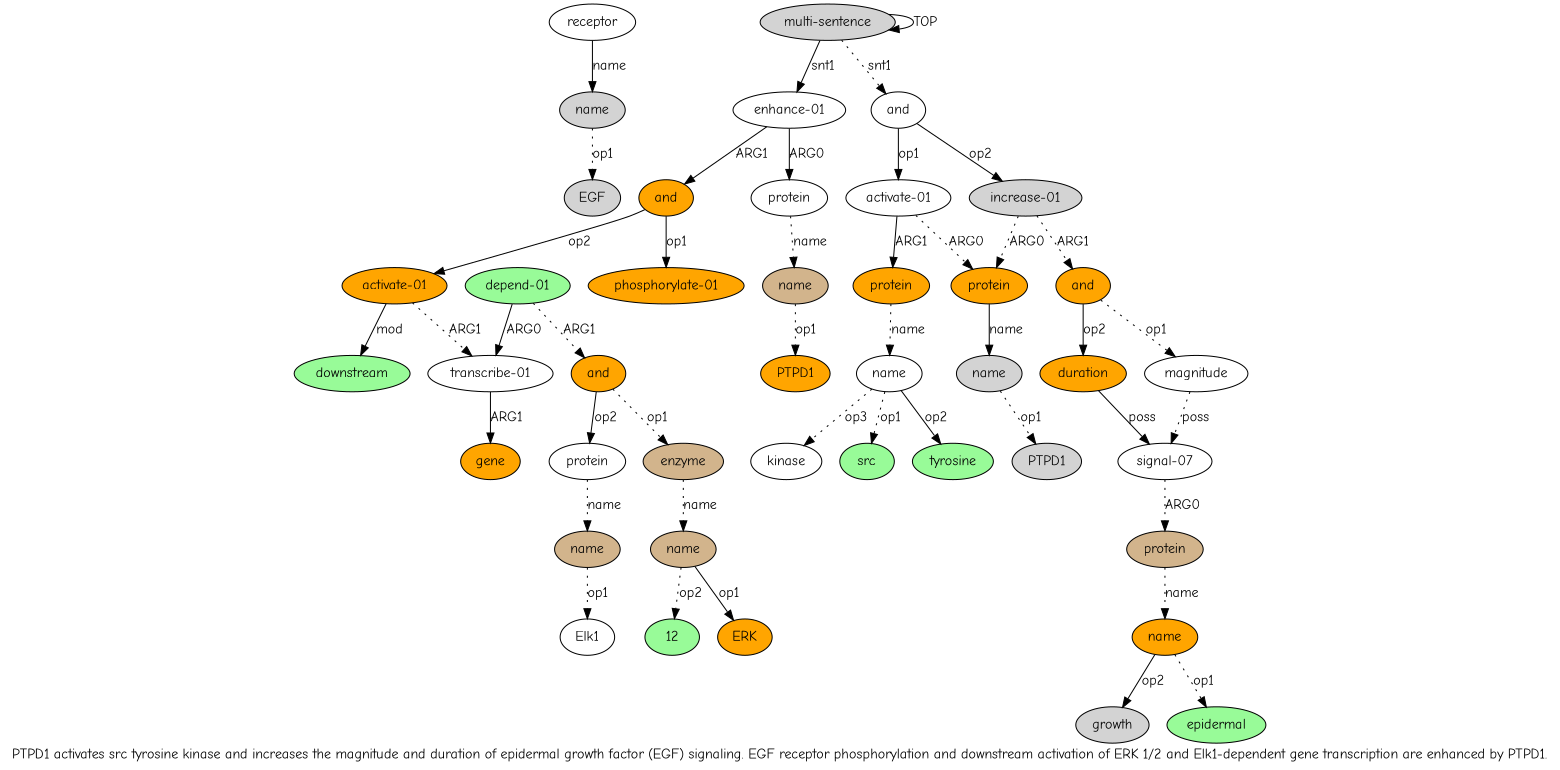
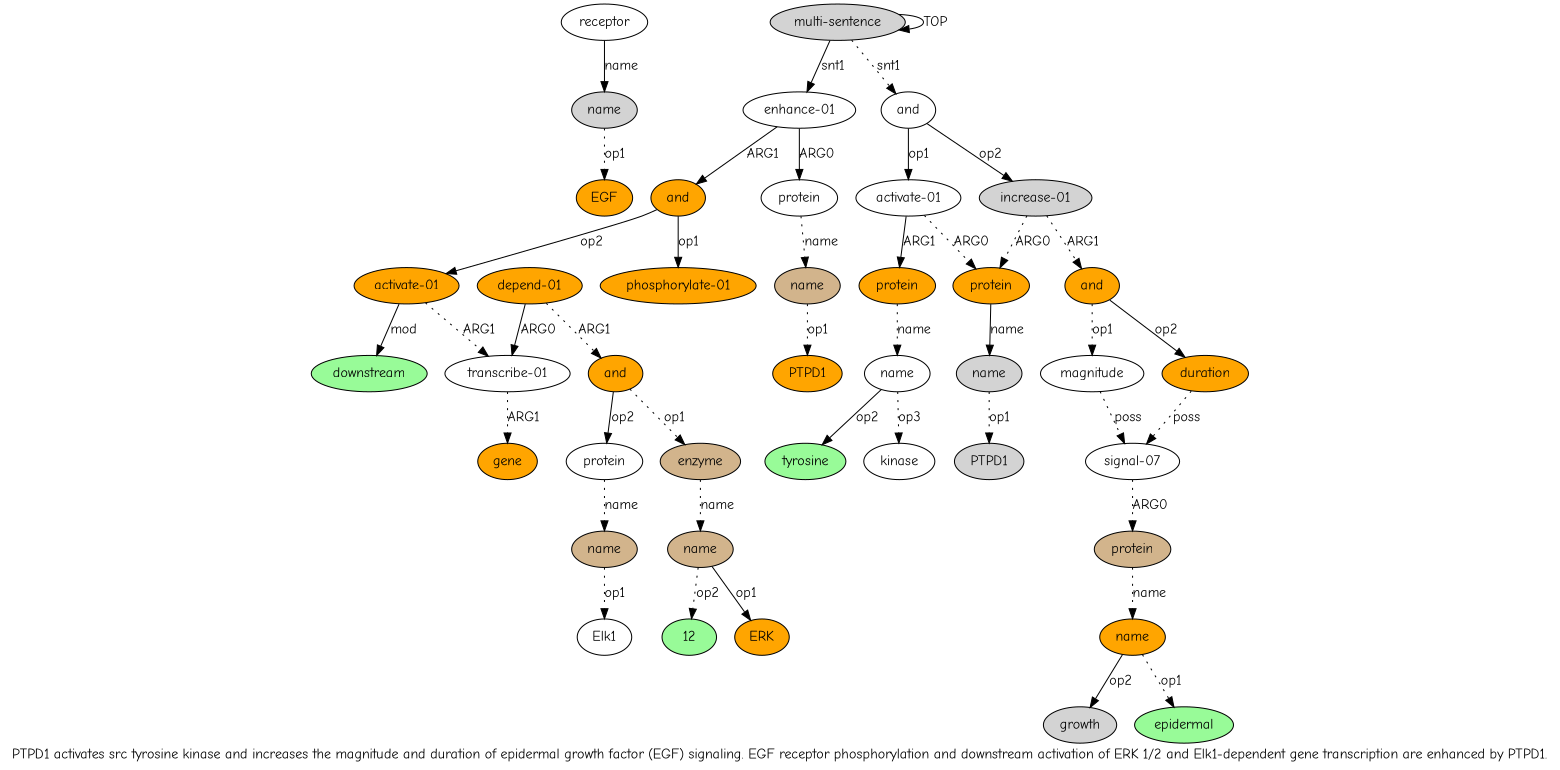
(592, 198) -> (604, 198)
(518, 286) -> (530, 286)
(490, 412) -> (508, 412)
(1120, 414) -> (1172, 414)
(867, 461) -> none
